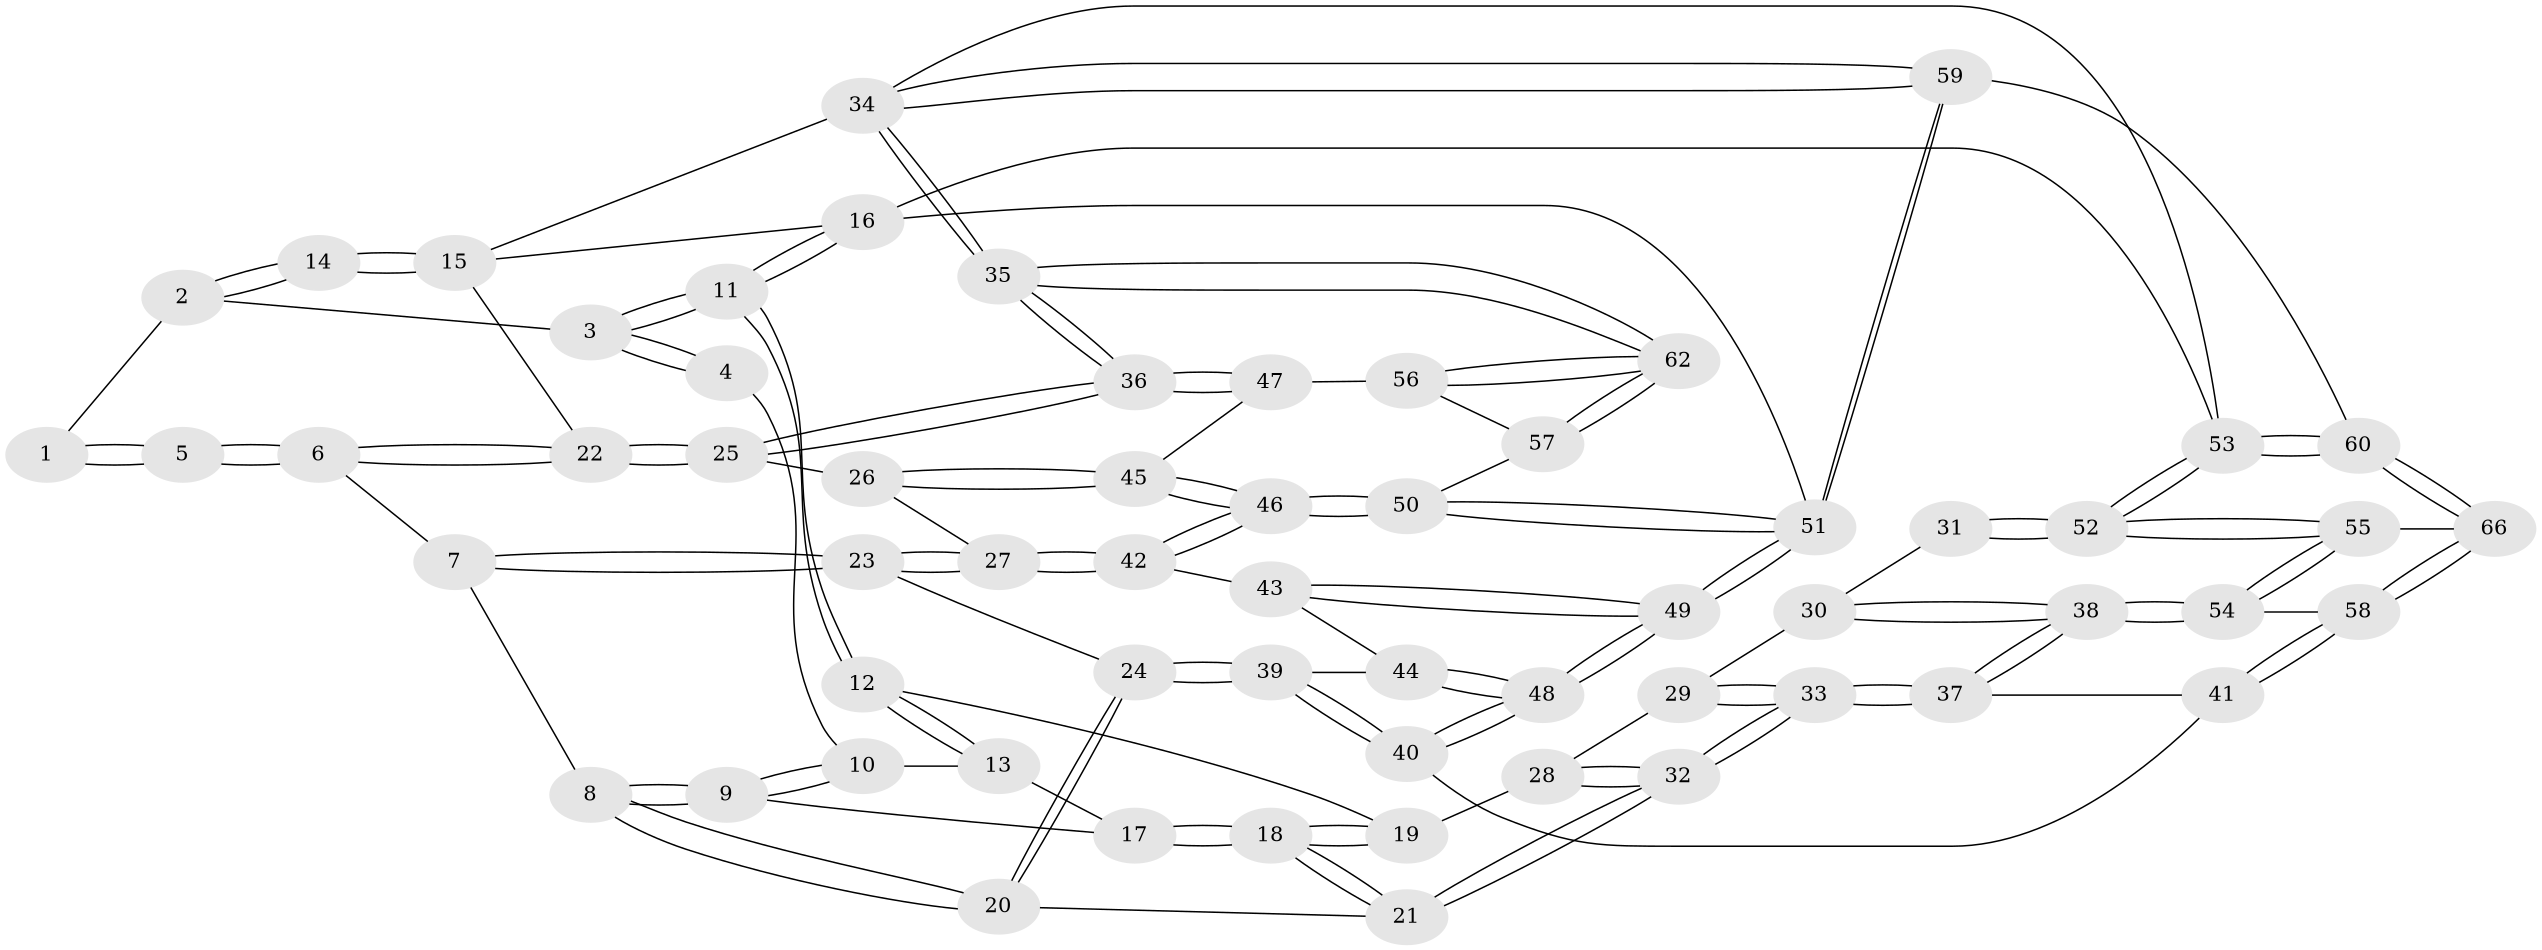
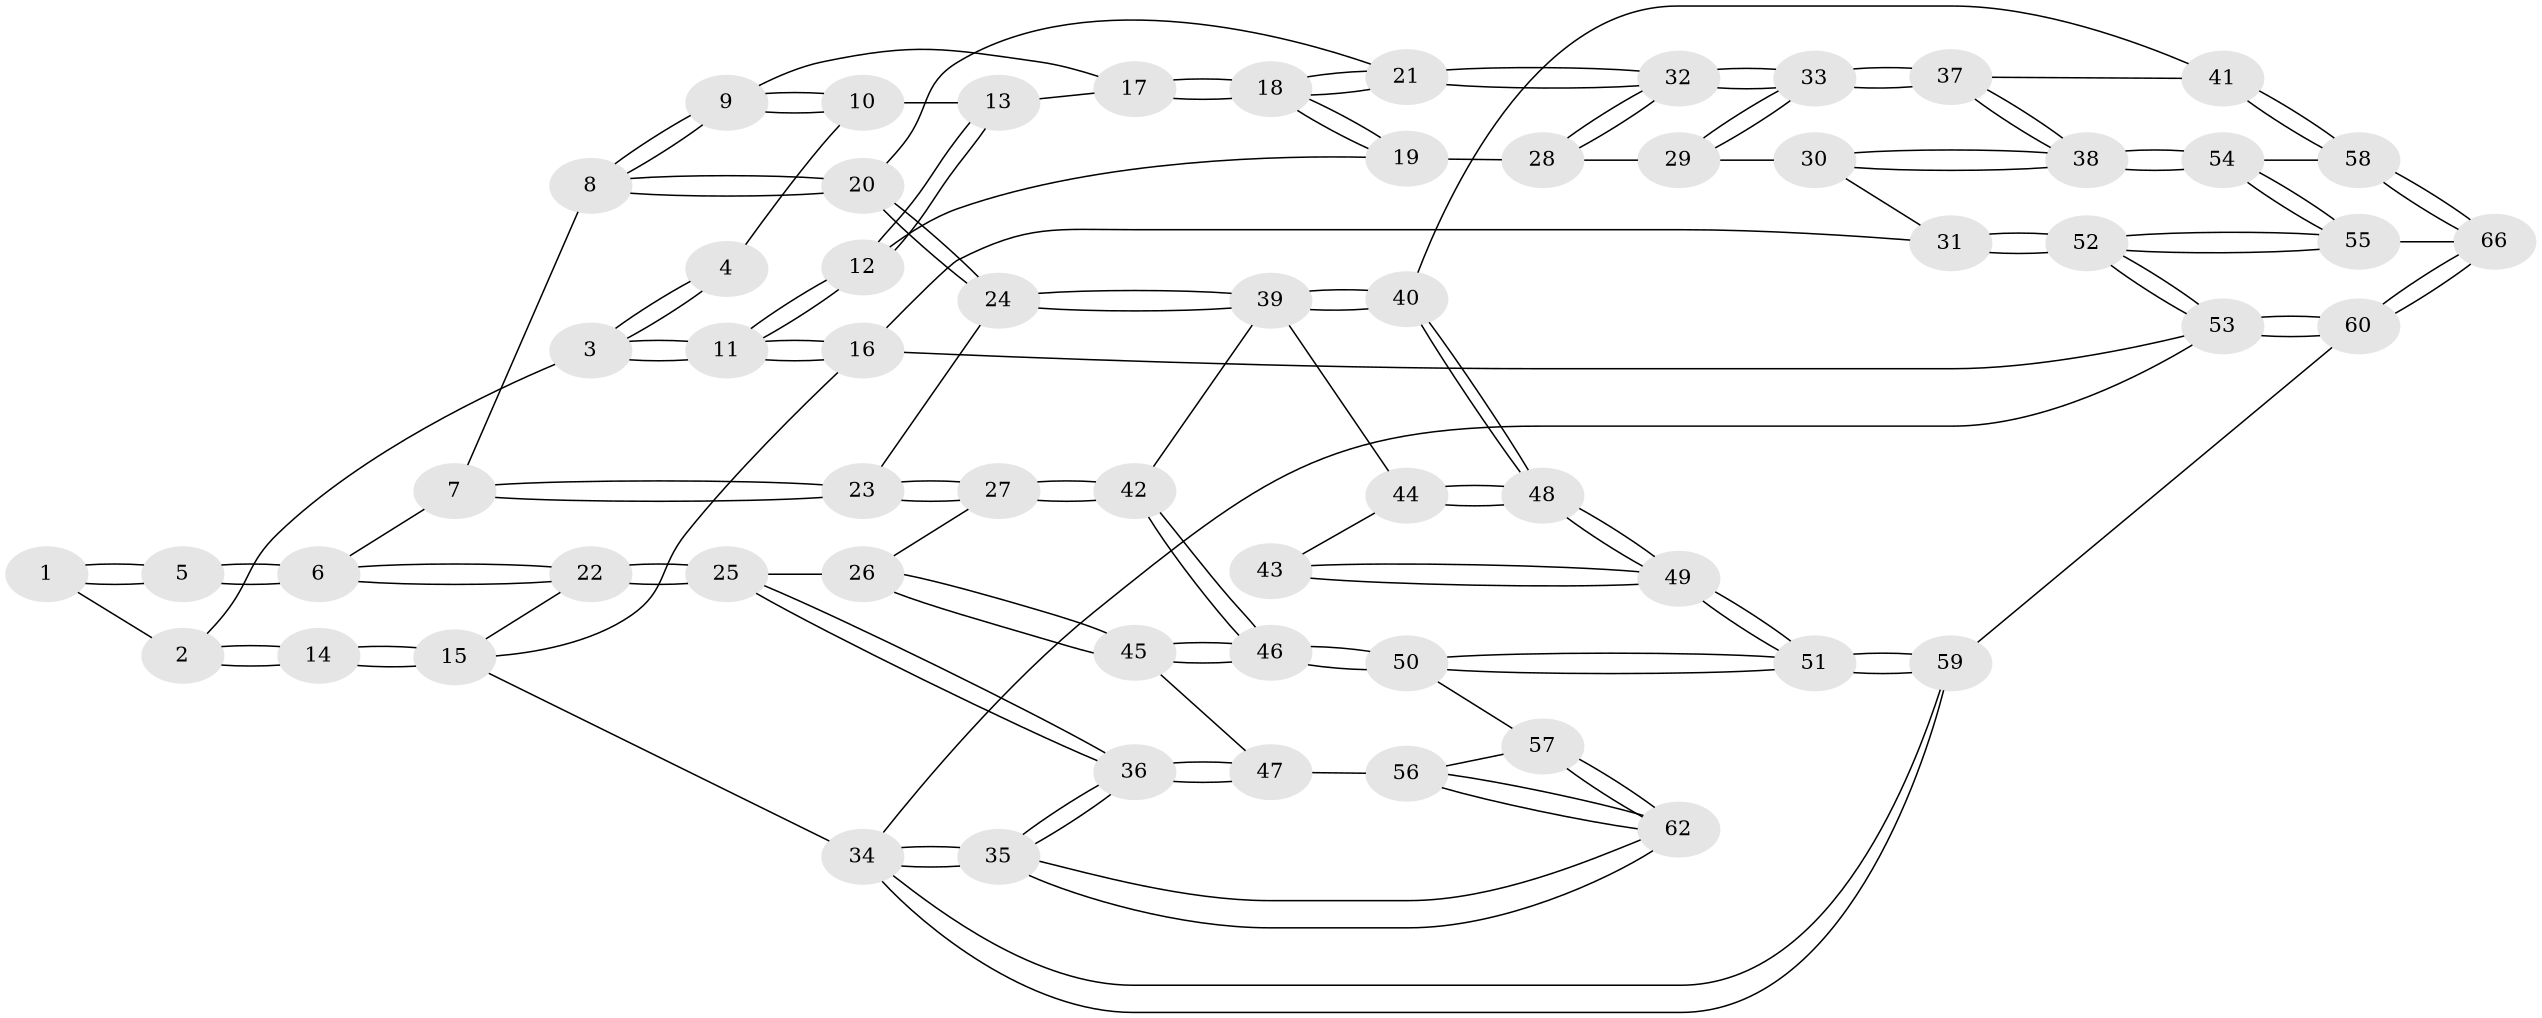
(1433, 206) -> (1382, 230)
(1203, 576) -> (1203, 396)
